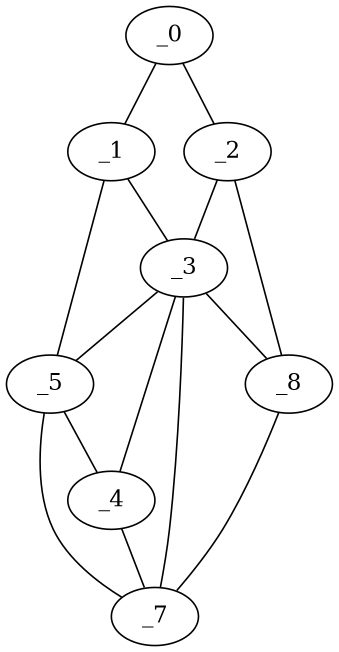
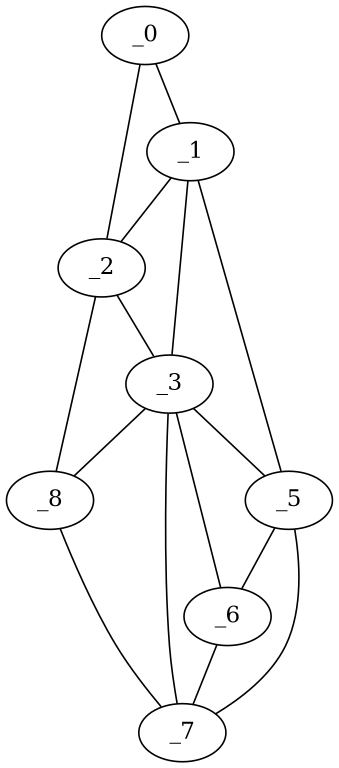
none -> (146, 210)
(111, 500) -> (228, 617)
